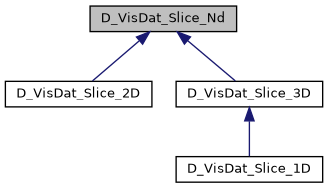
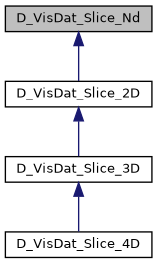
(211, 61) -> (79, 139)
(249, 169) -> (79, 245)
